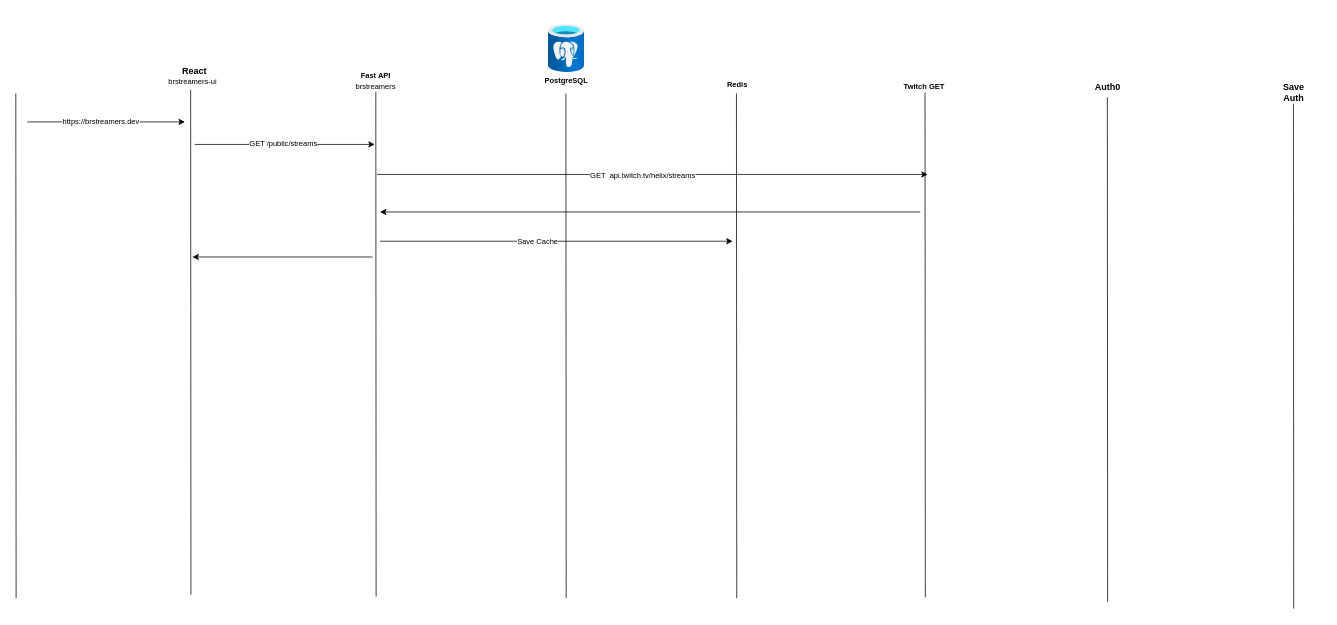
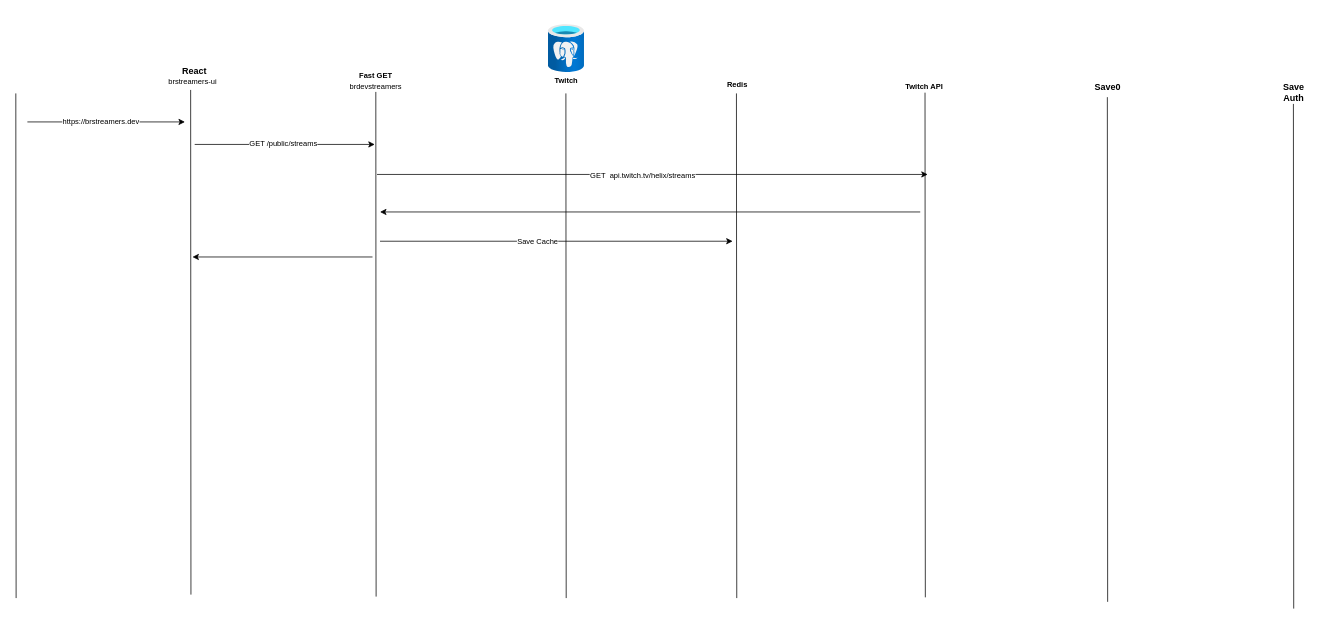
(376, 75) -> (376, 75)
(566, 80) -> (566, 80)
(376, 86) -> (376, 86)
(924, 86) -> (924, 86)
(1107, 87) -> (1107, 87)
